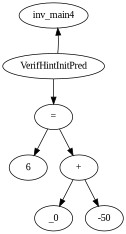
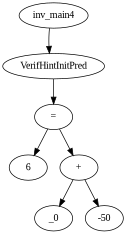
(58, 44) -> (49, 37)
